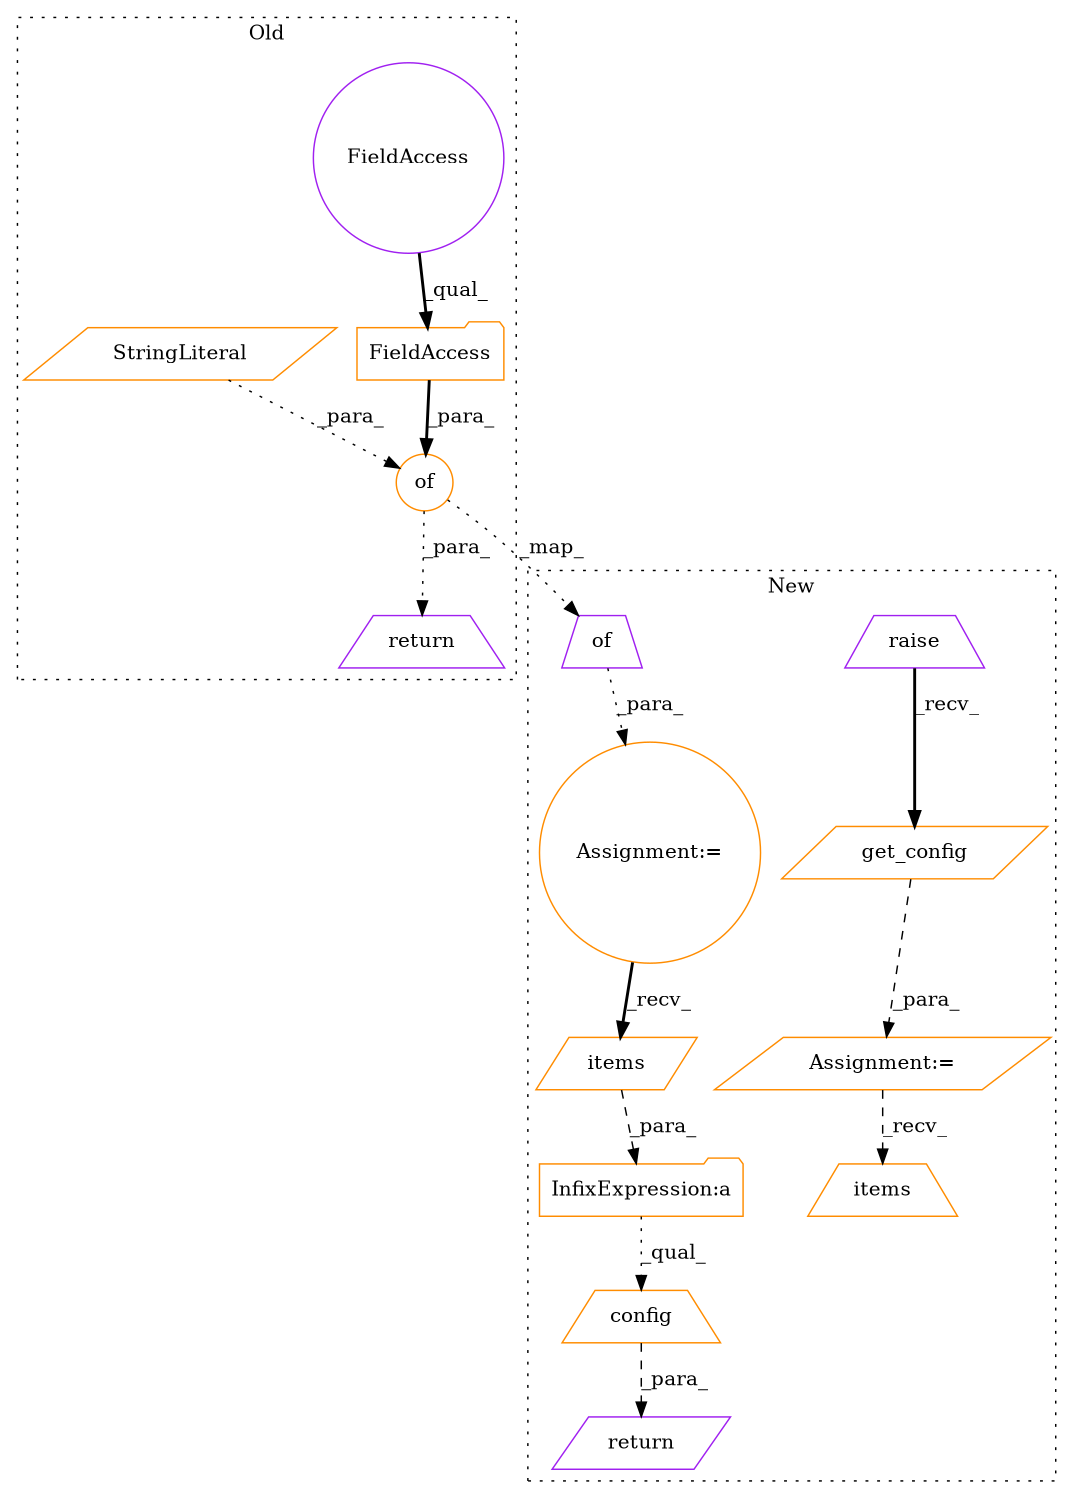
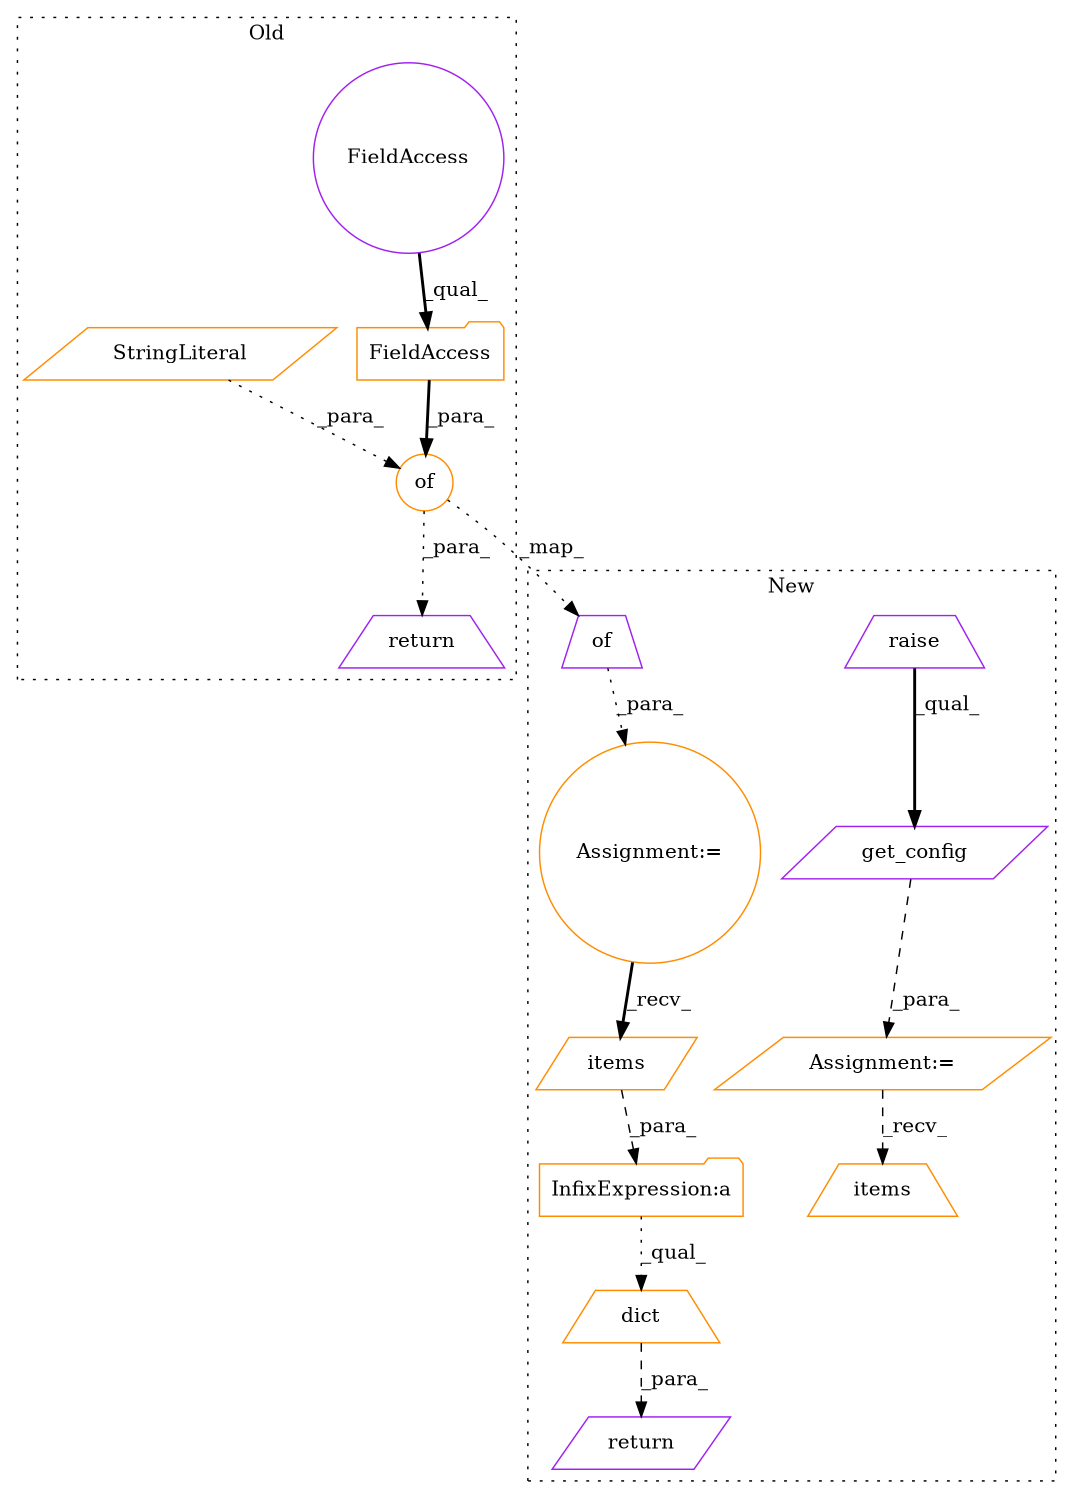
(947, 705) -> (947, 705)
(915, 853) -> (915, 853)
(641, 1317) -> (641, 1317)
